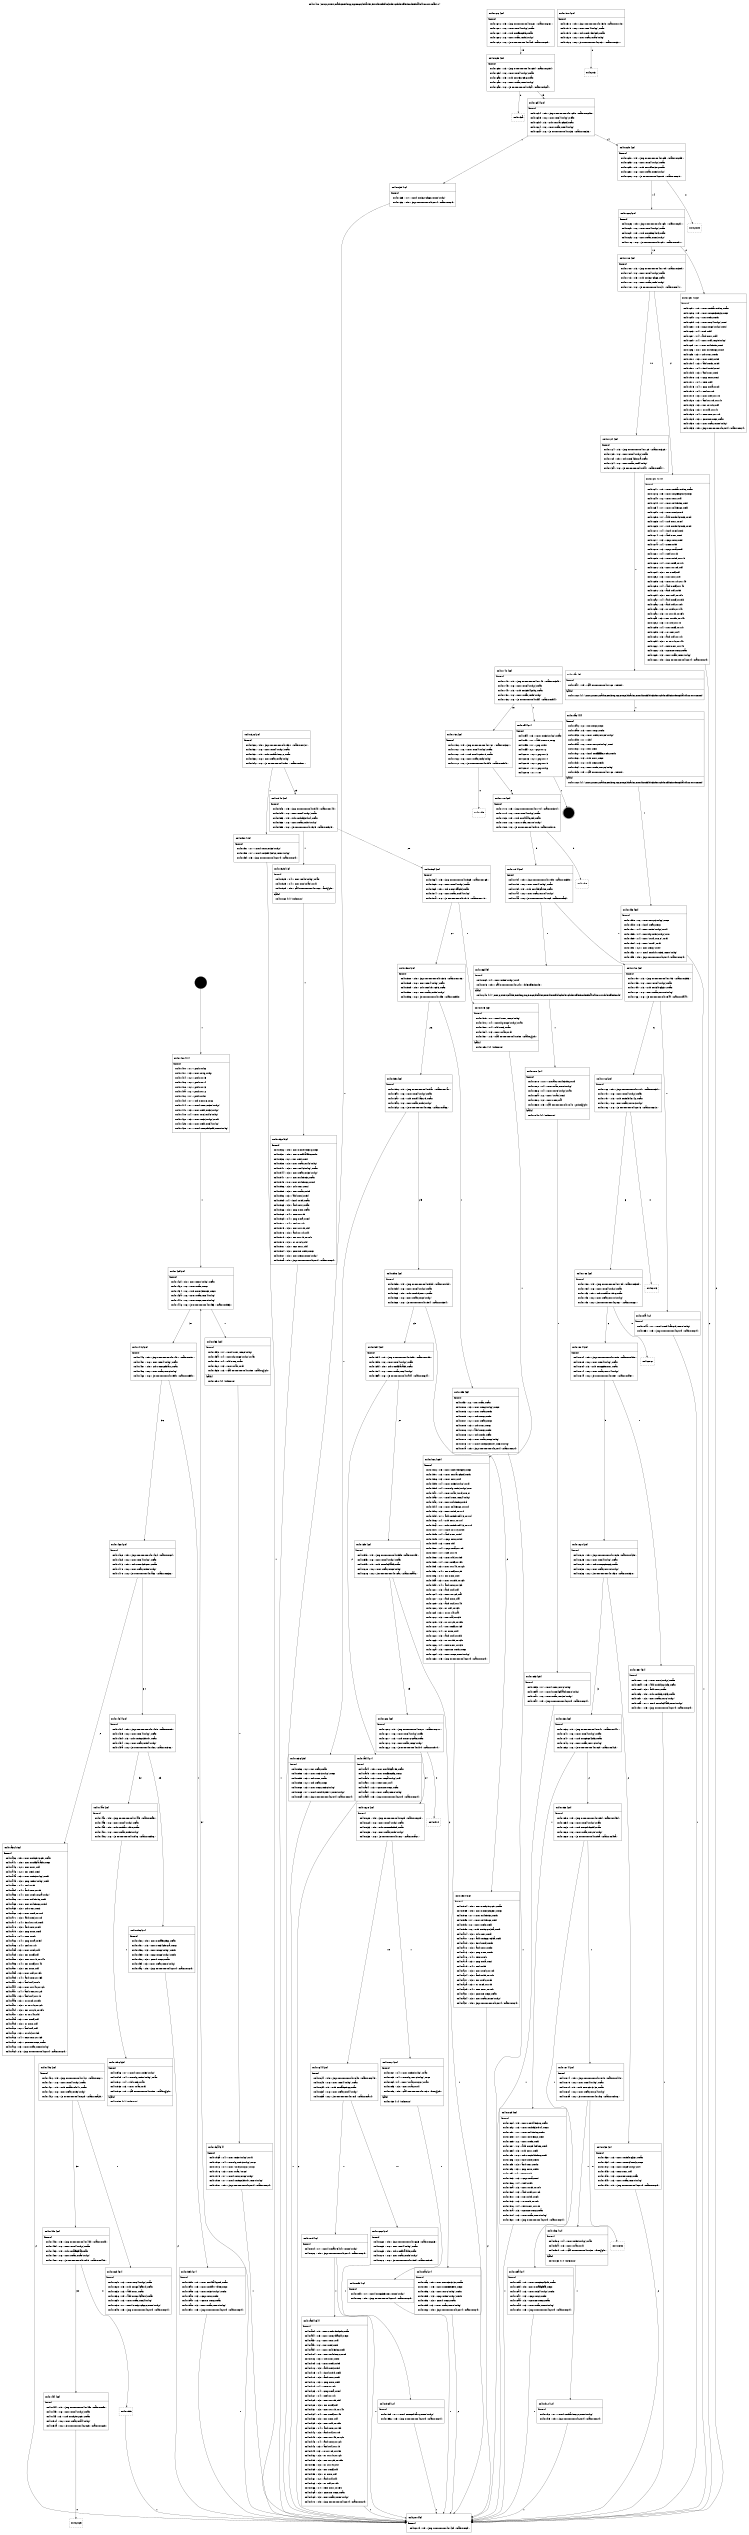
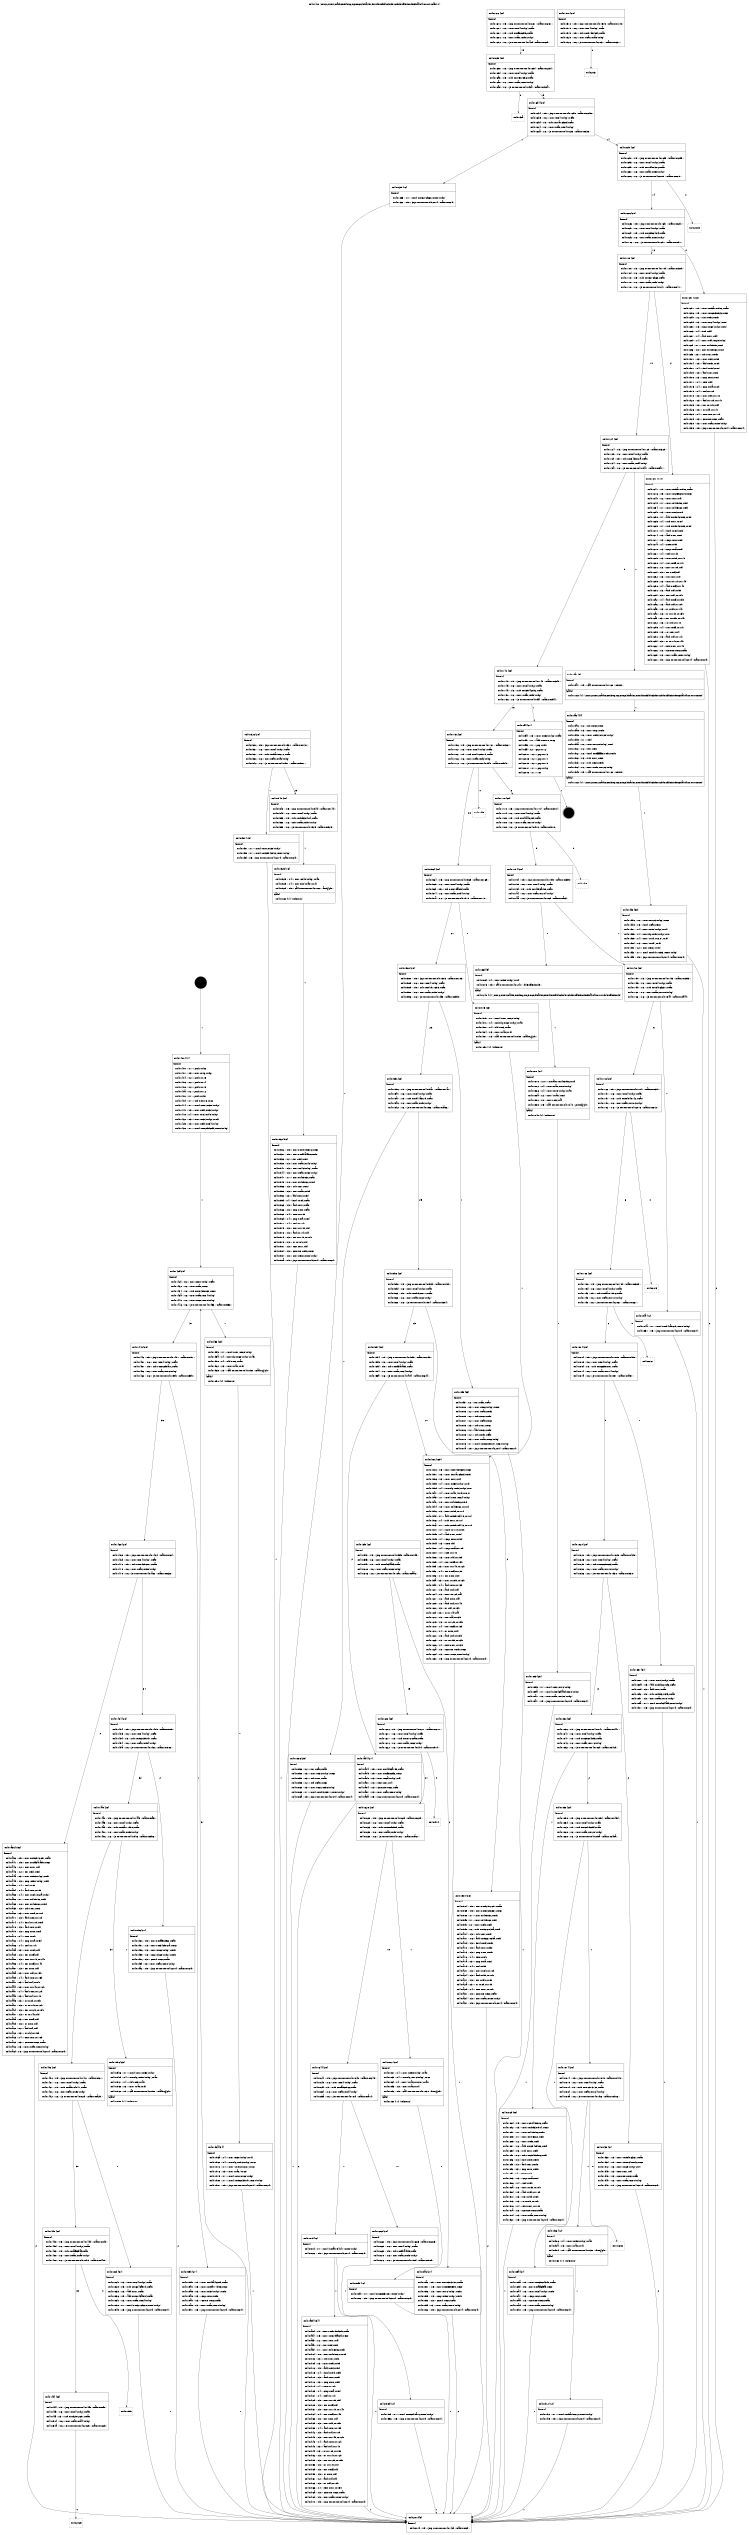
none -> (582, 569)
(379, 848) -> (464, 816)
(394, 1460) -> (416, 1417)
(160, 1778) -> (160, 1778)
none -> (82, 1950)
(228, 2518) -> (188, 2514)
